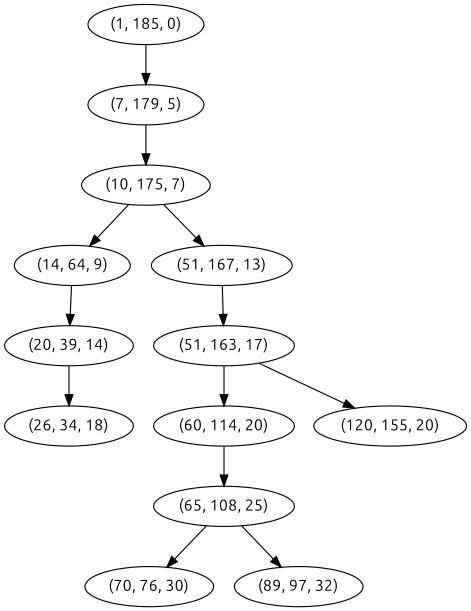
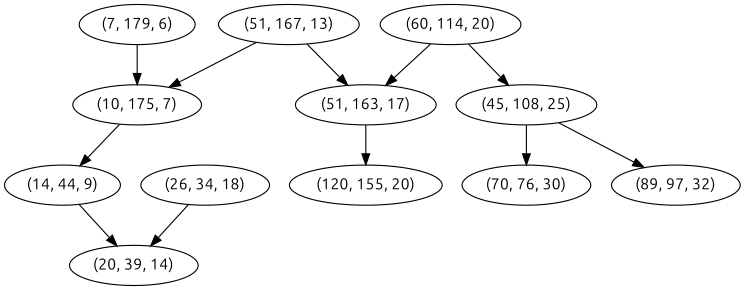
(146, 25) -> none
(146, 105) -> (137, 25)
(180, 221) -> (218, 62)
(72, 265) -> (62, 185)
(69, 380) -> (173, 221)
(224, 380) -> (412, 61)
(224, 506) -> (526, 105)
